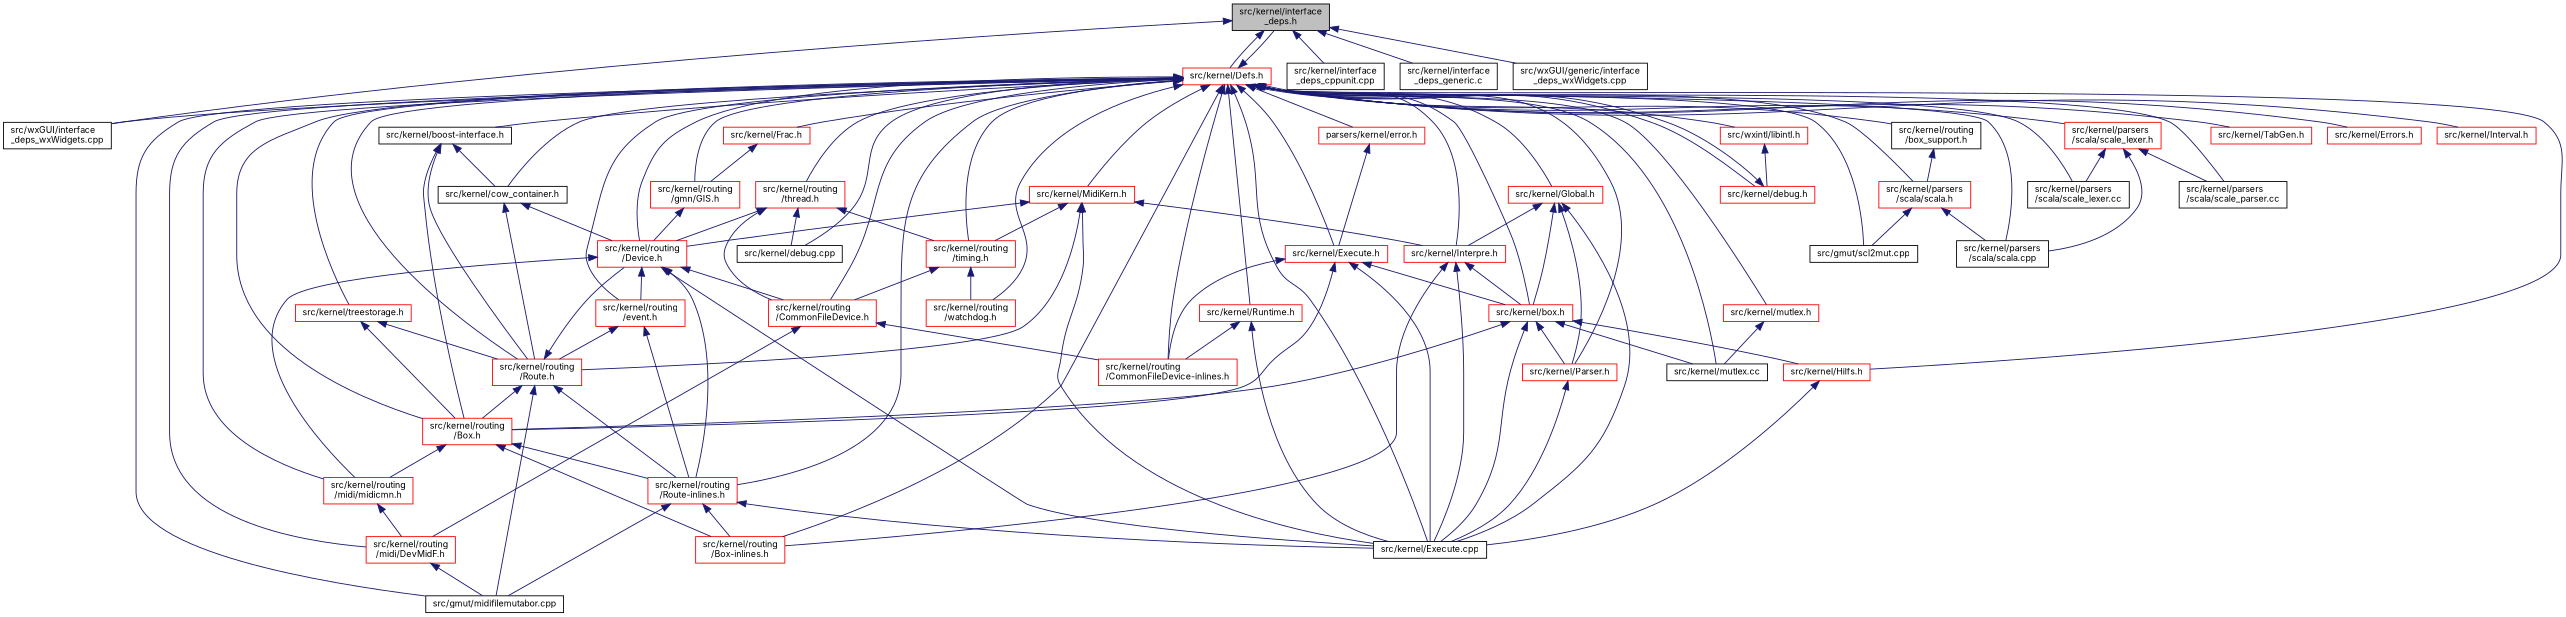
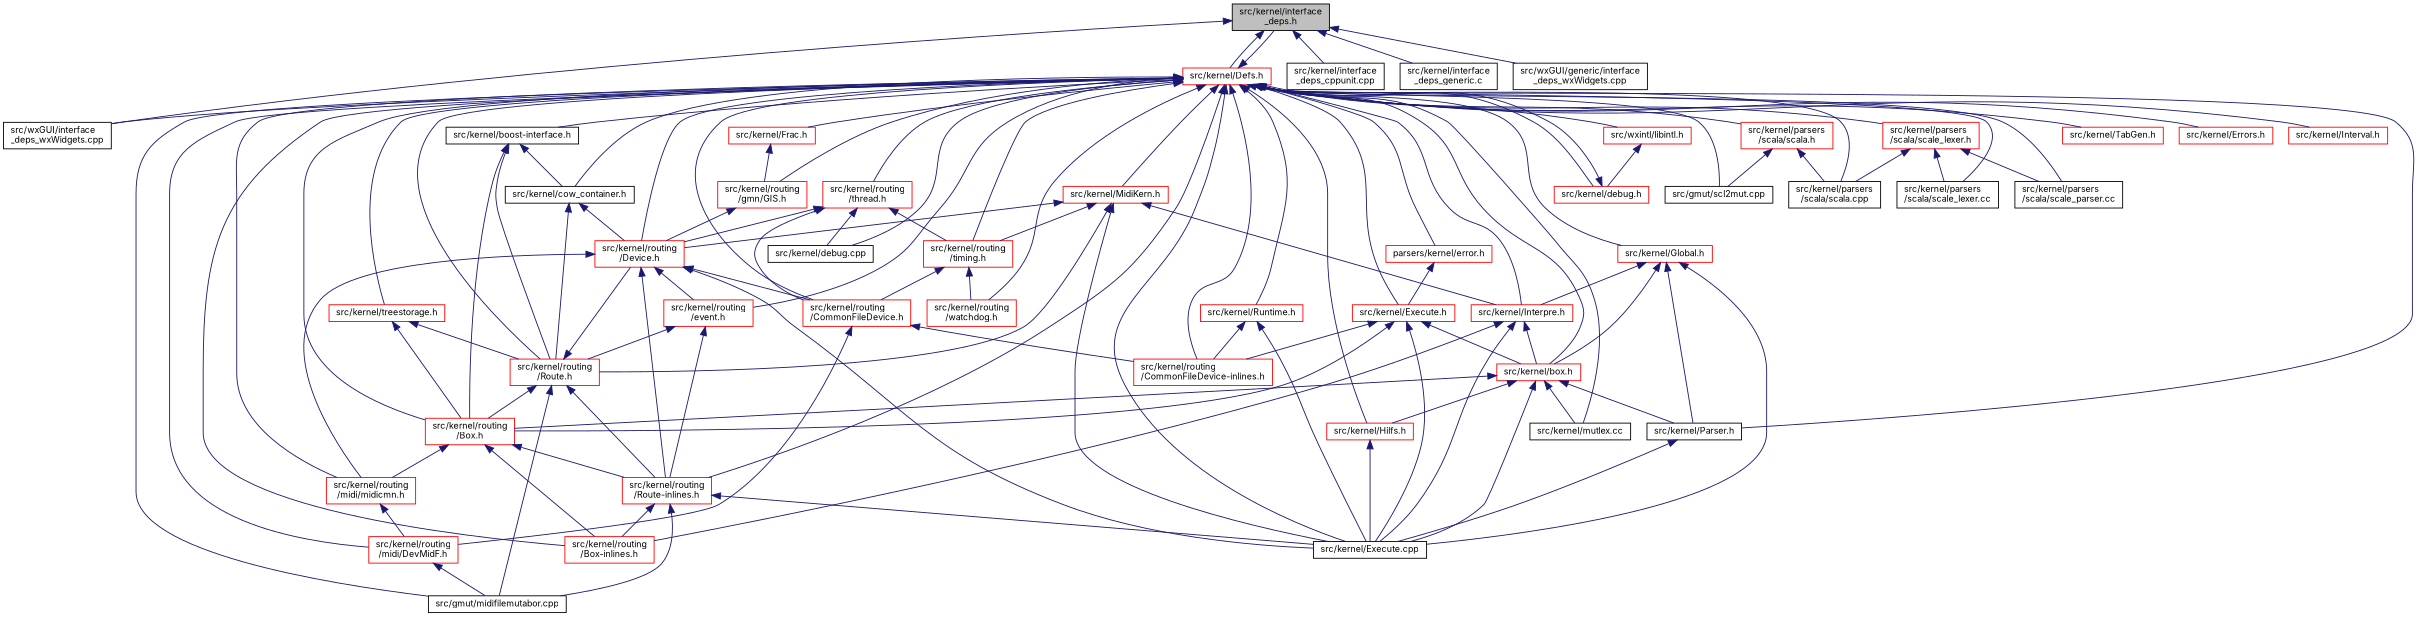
(1936, 136) -> none
(1771, 313) -> none
(1570, 372) -> (1694, 432)
